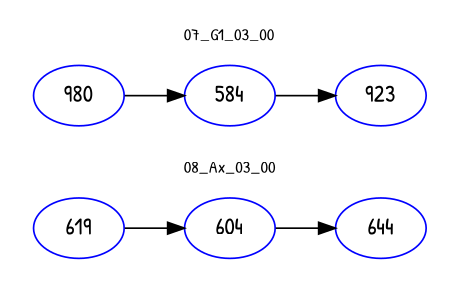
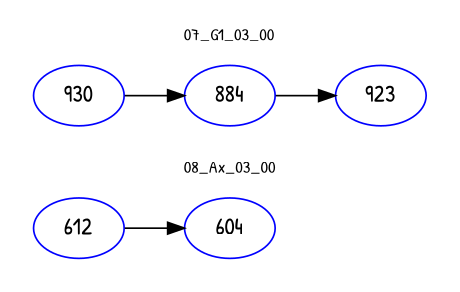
(79, 96) -> (79, 96)
(230, 96) -> (230, 96)
(79, 228) -> (79, 228)
(381, 228) -> none
